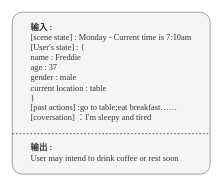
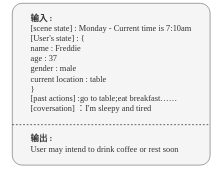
(111, 93) -> (111, 84)
